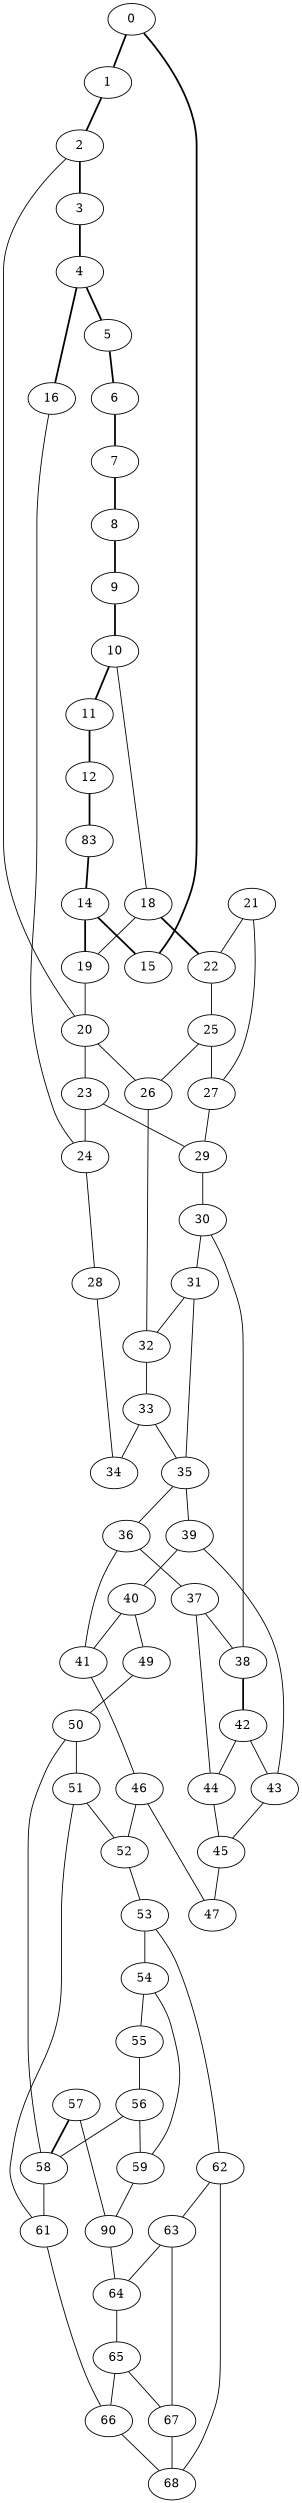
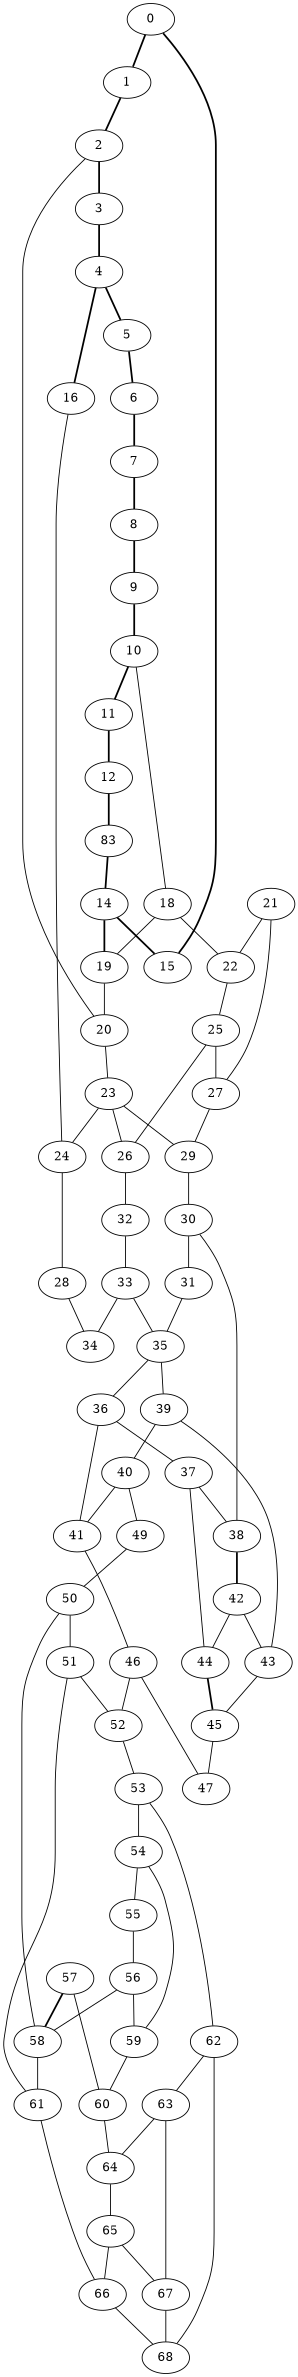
(180, 936) -> (199, 936)
(117, 1062) -> (117, 1125)
(171, 1315) -> none
(216, 1820) -> (210, 1694)
(109, 2231) -> (103, 2105)
